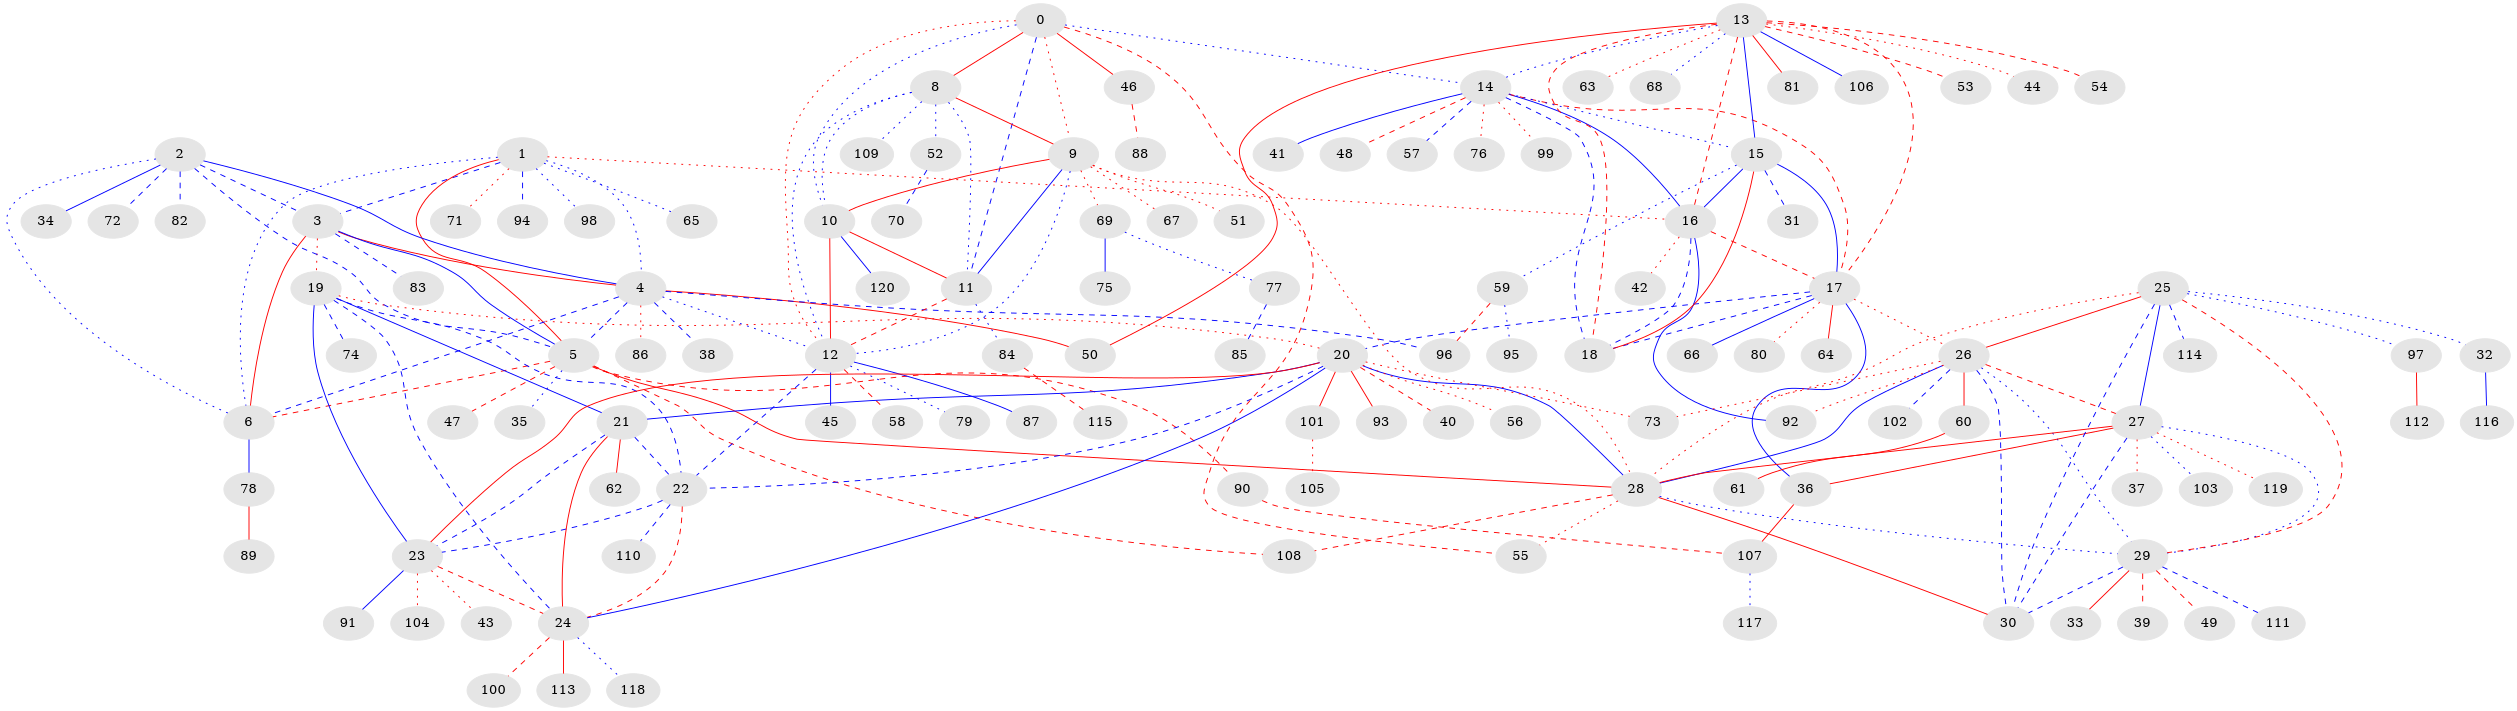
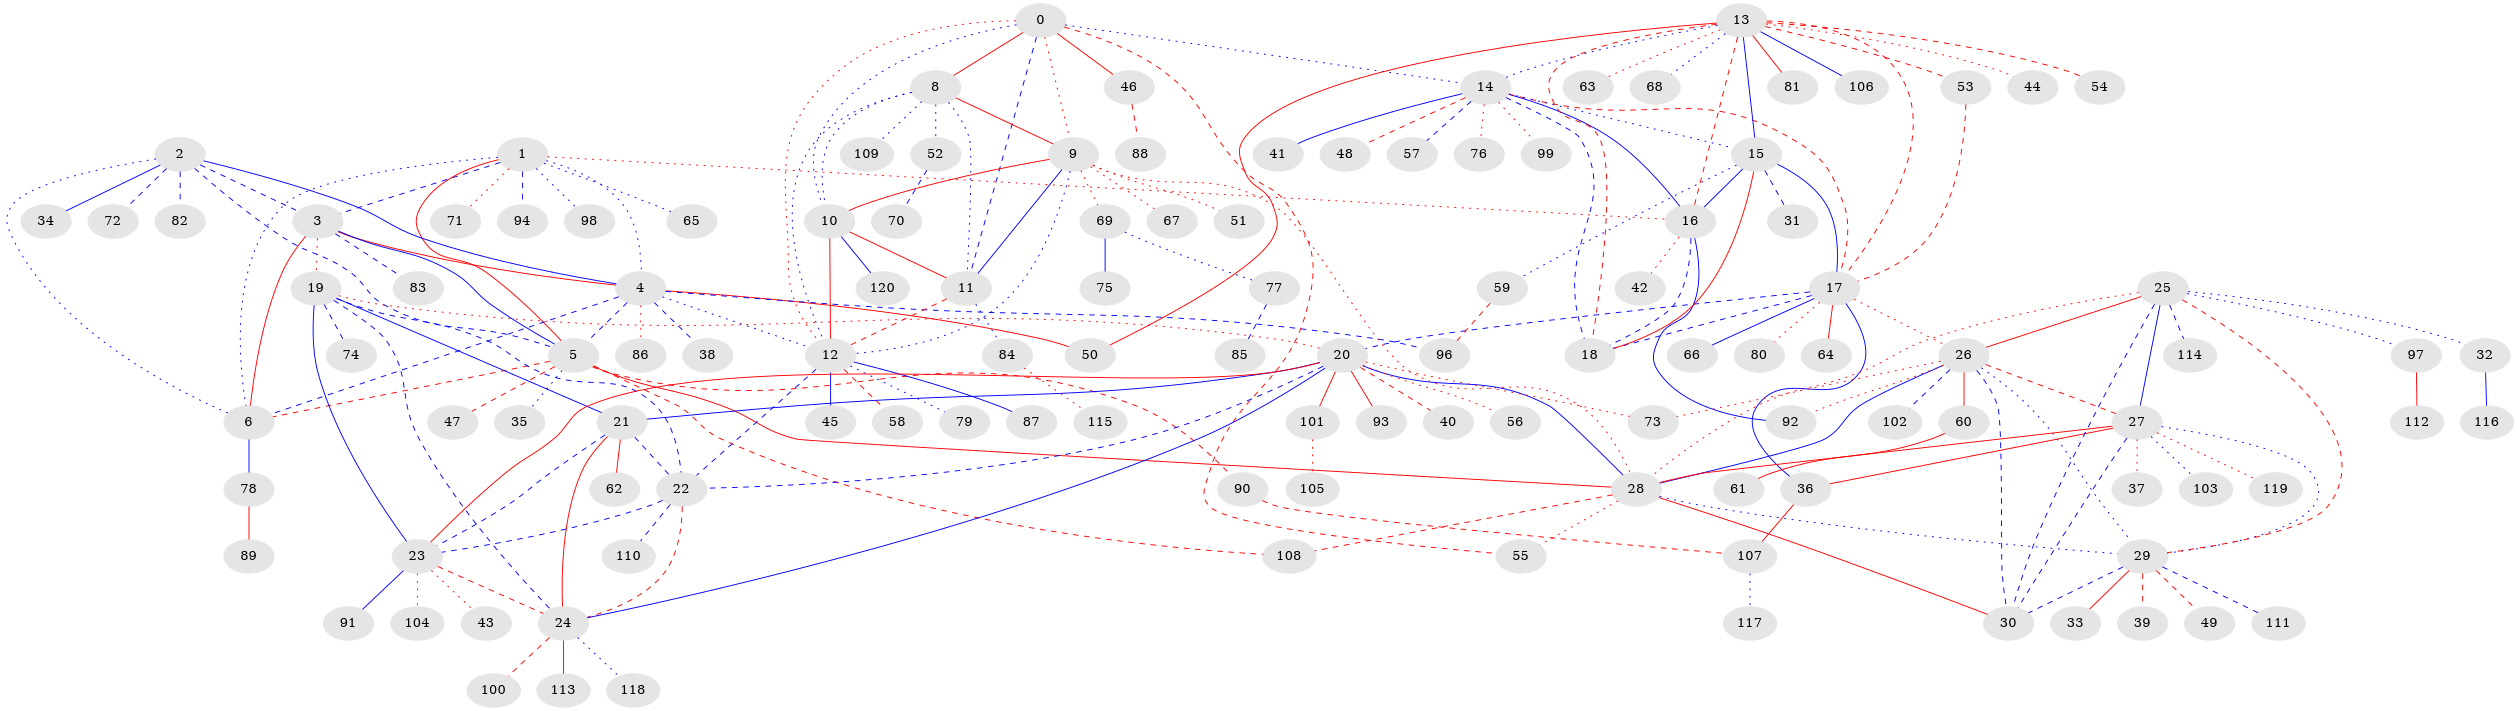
(1763, 255) -> (1943, 213)
(1512, 355) -> none
(1052, 388) -> (1052, 388)
